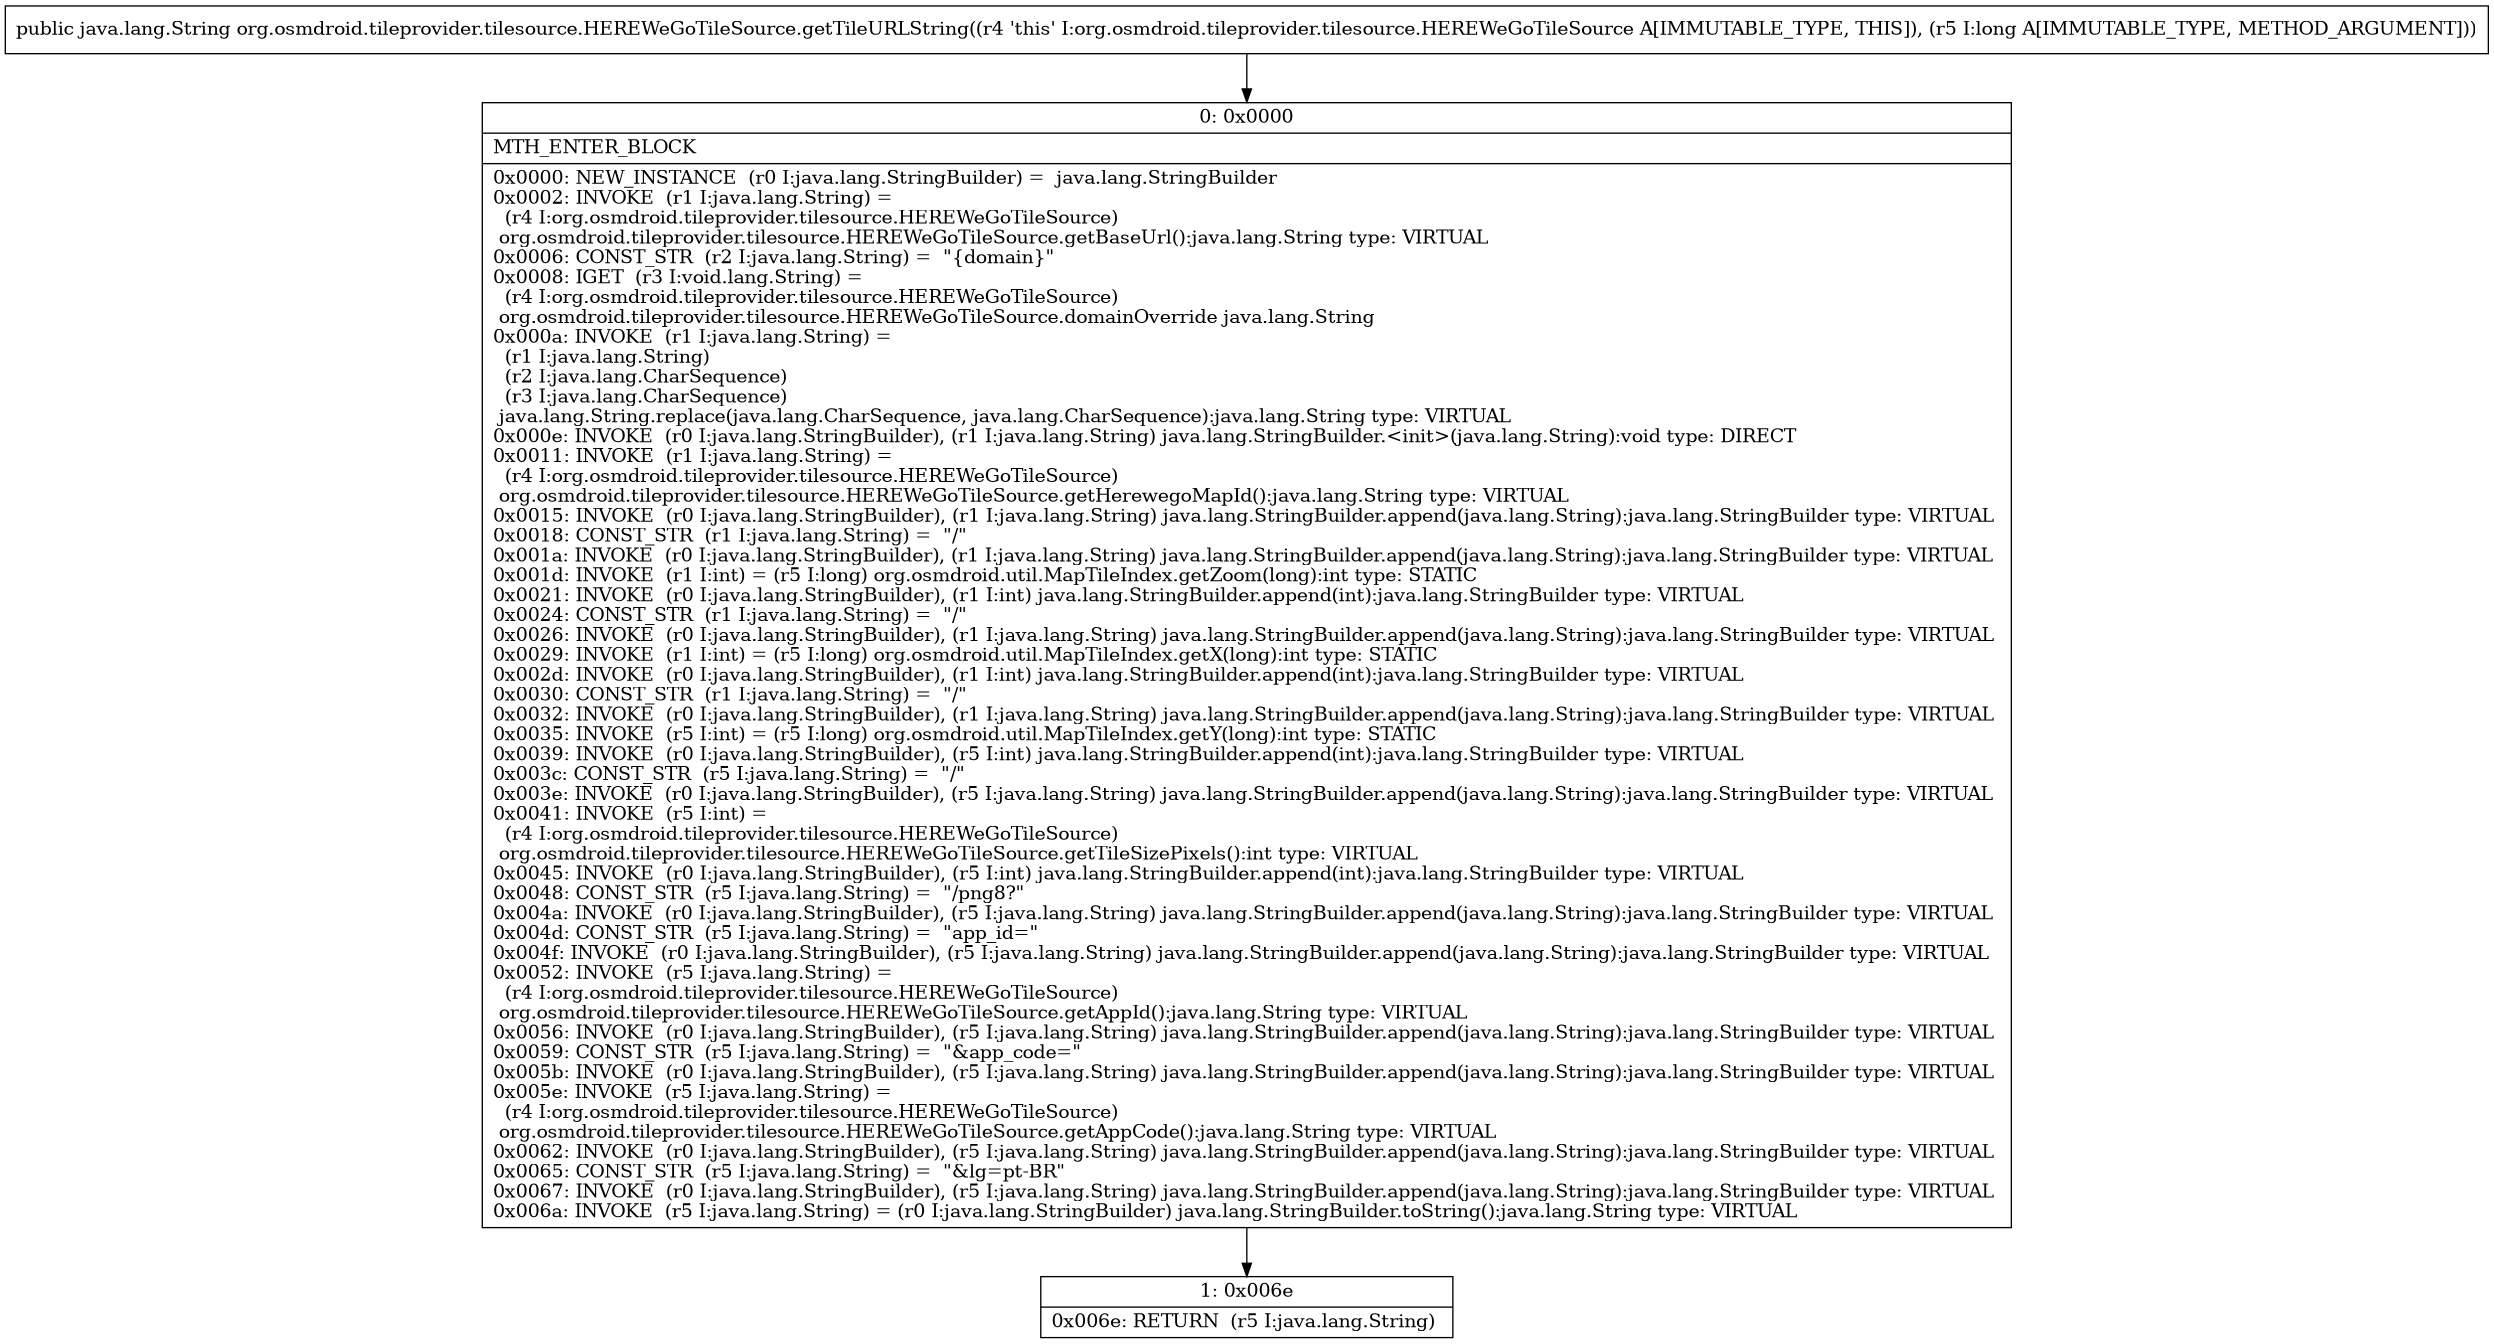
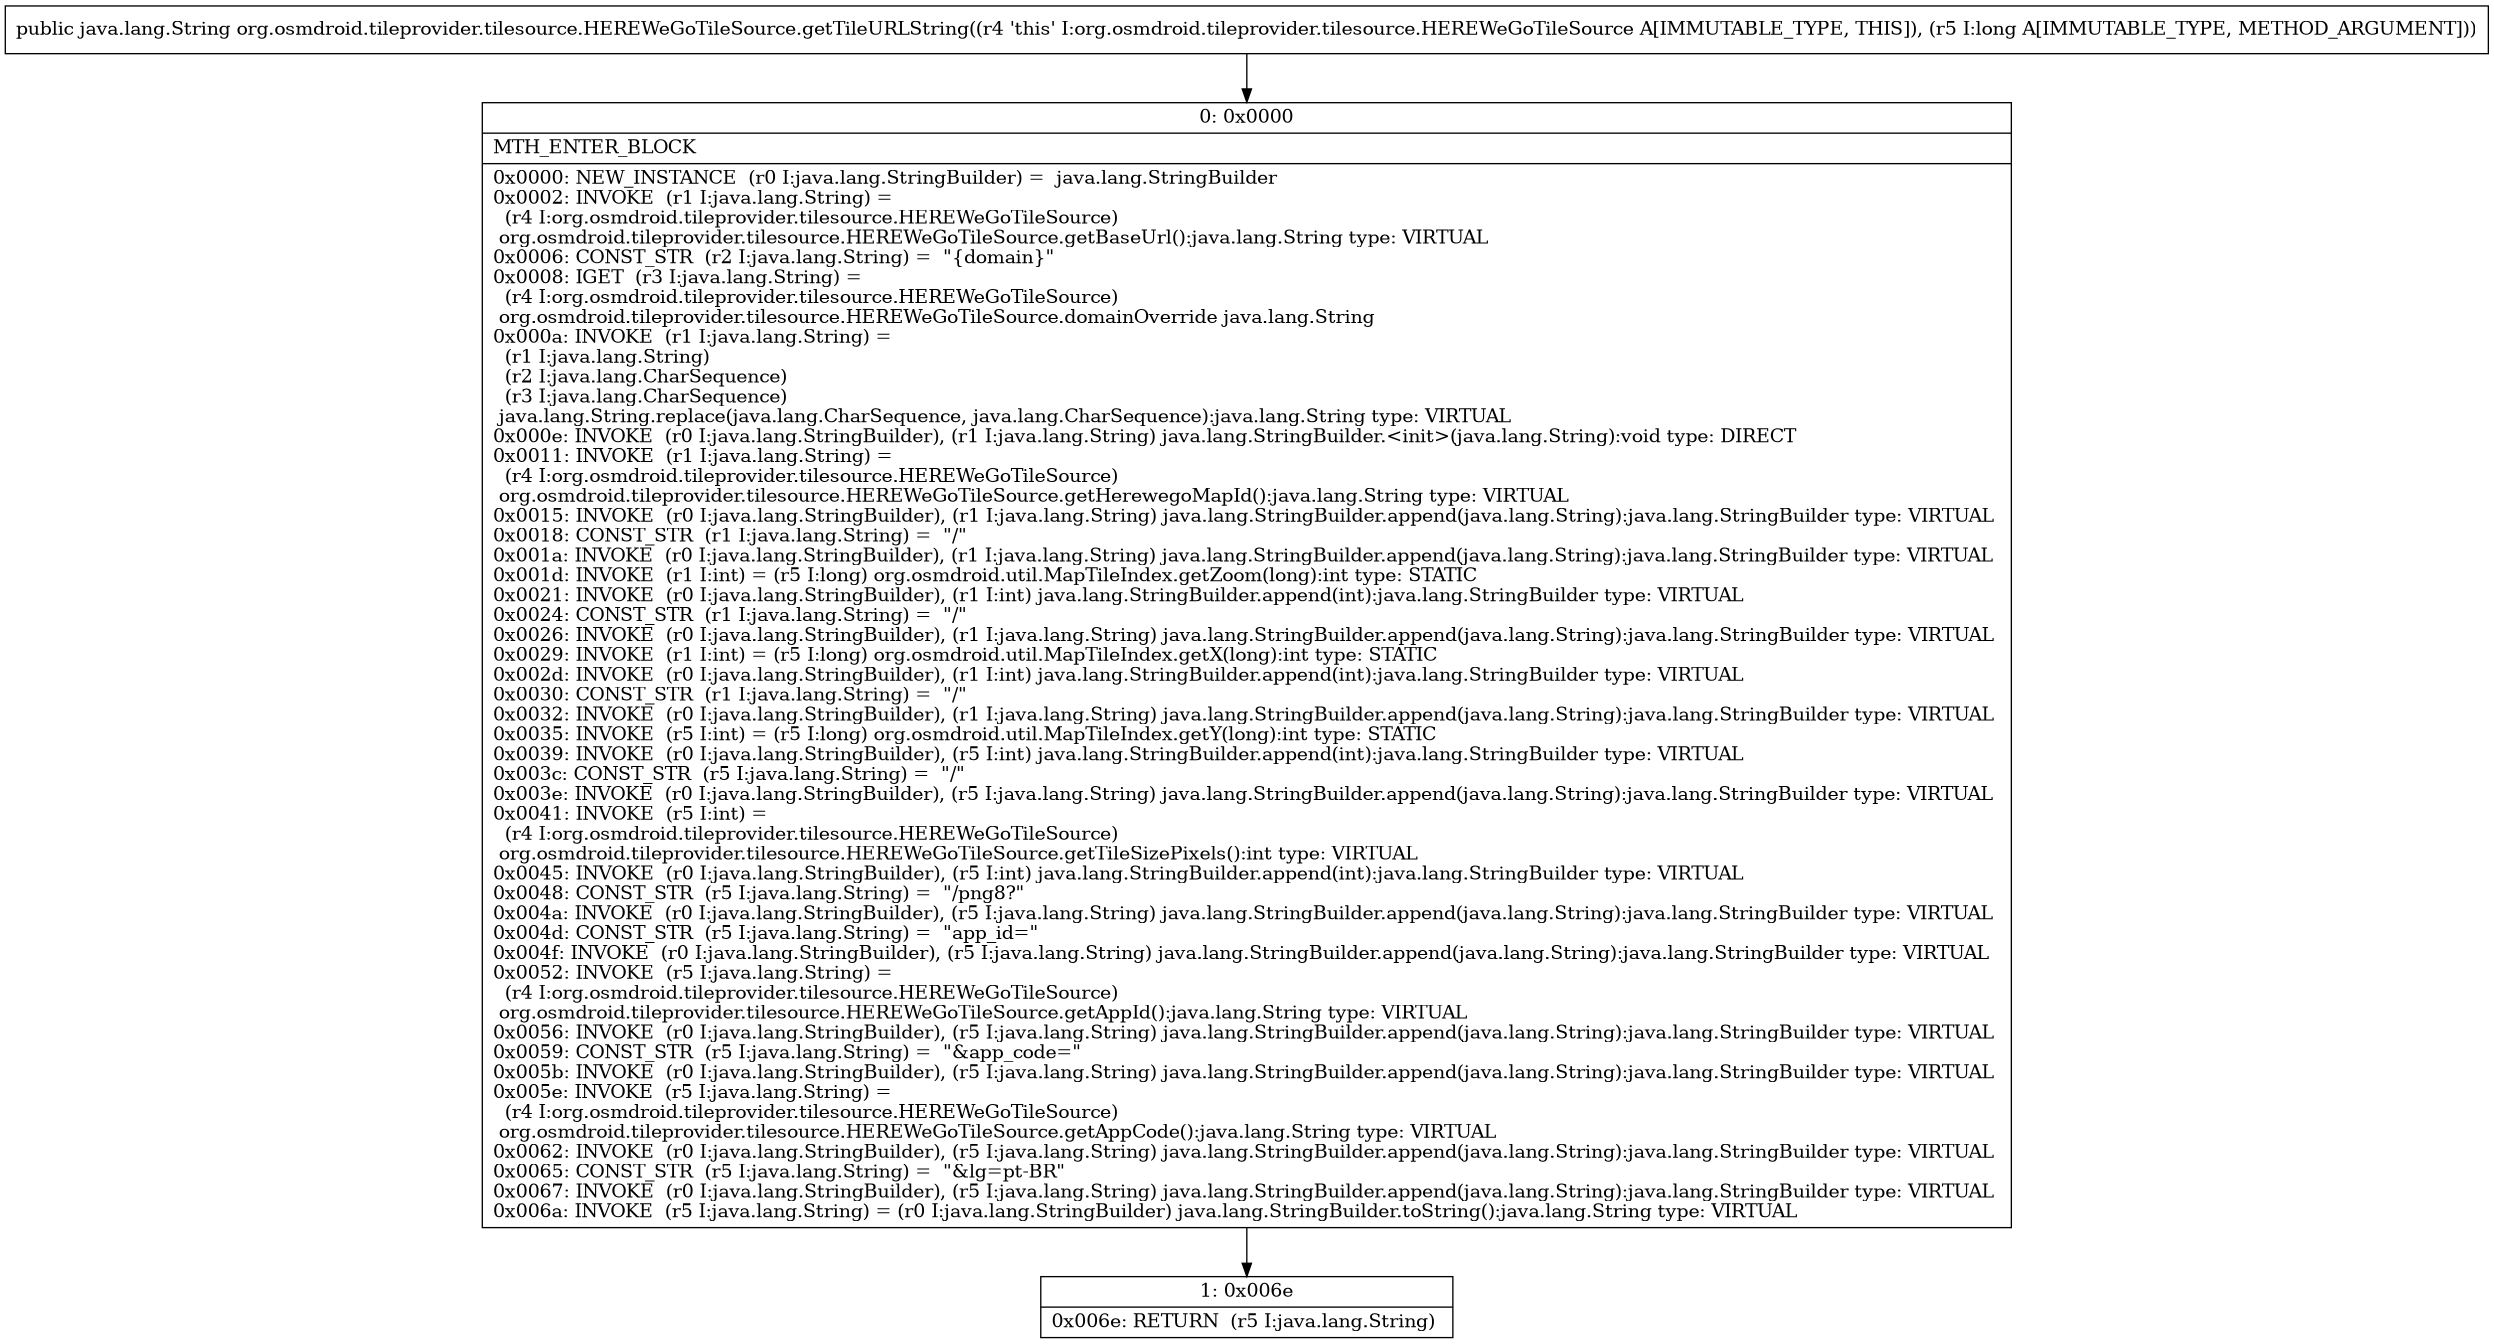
(681, 278) -> (680, 278)
